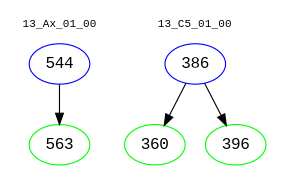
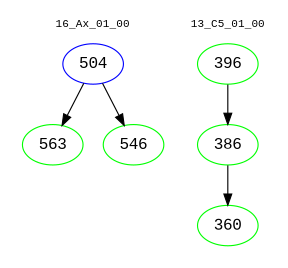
(60, 24) -> (93, 24)
(59, 64) -> (93, 64)
(195, 64) -> (228, 145)
(213, 99) -> (228, 99)
none -> (134, 145)
